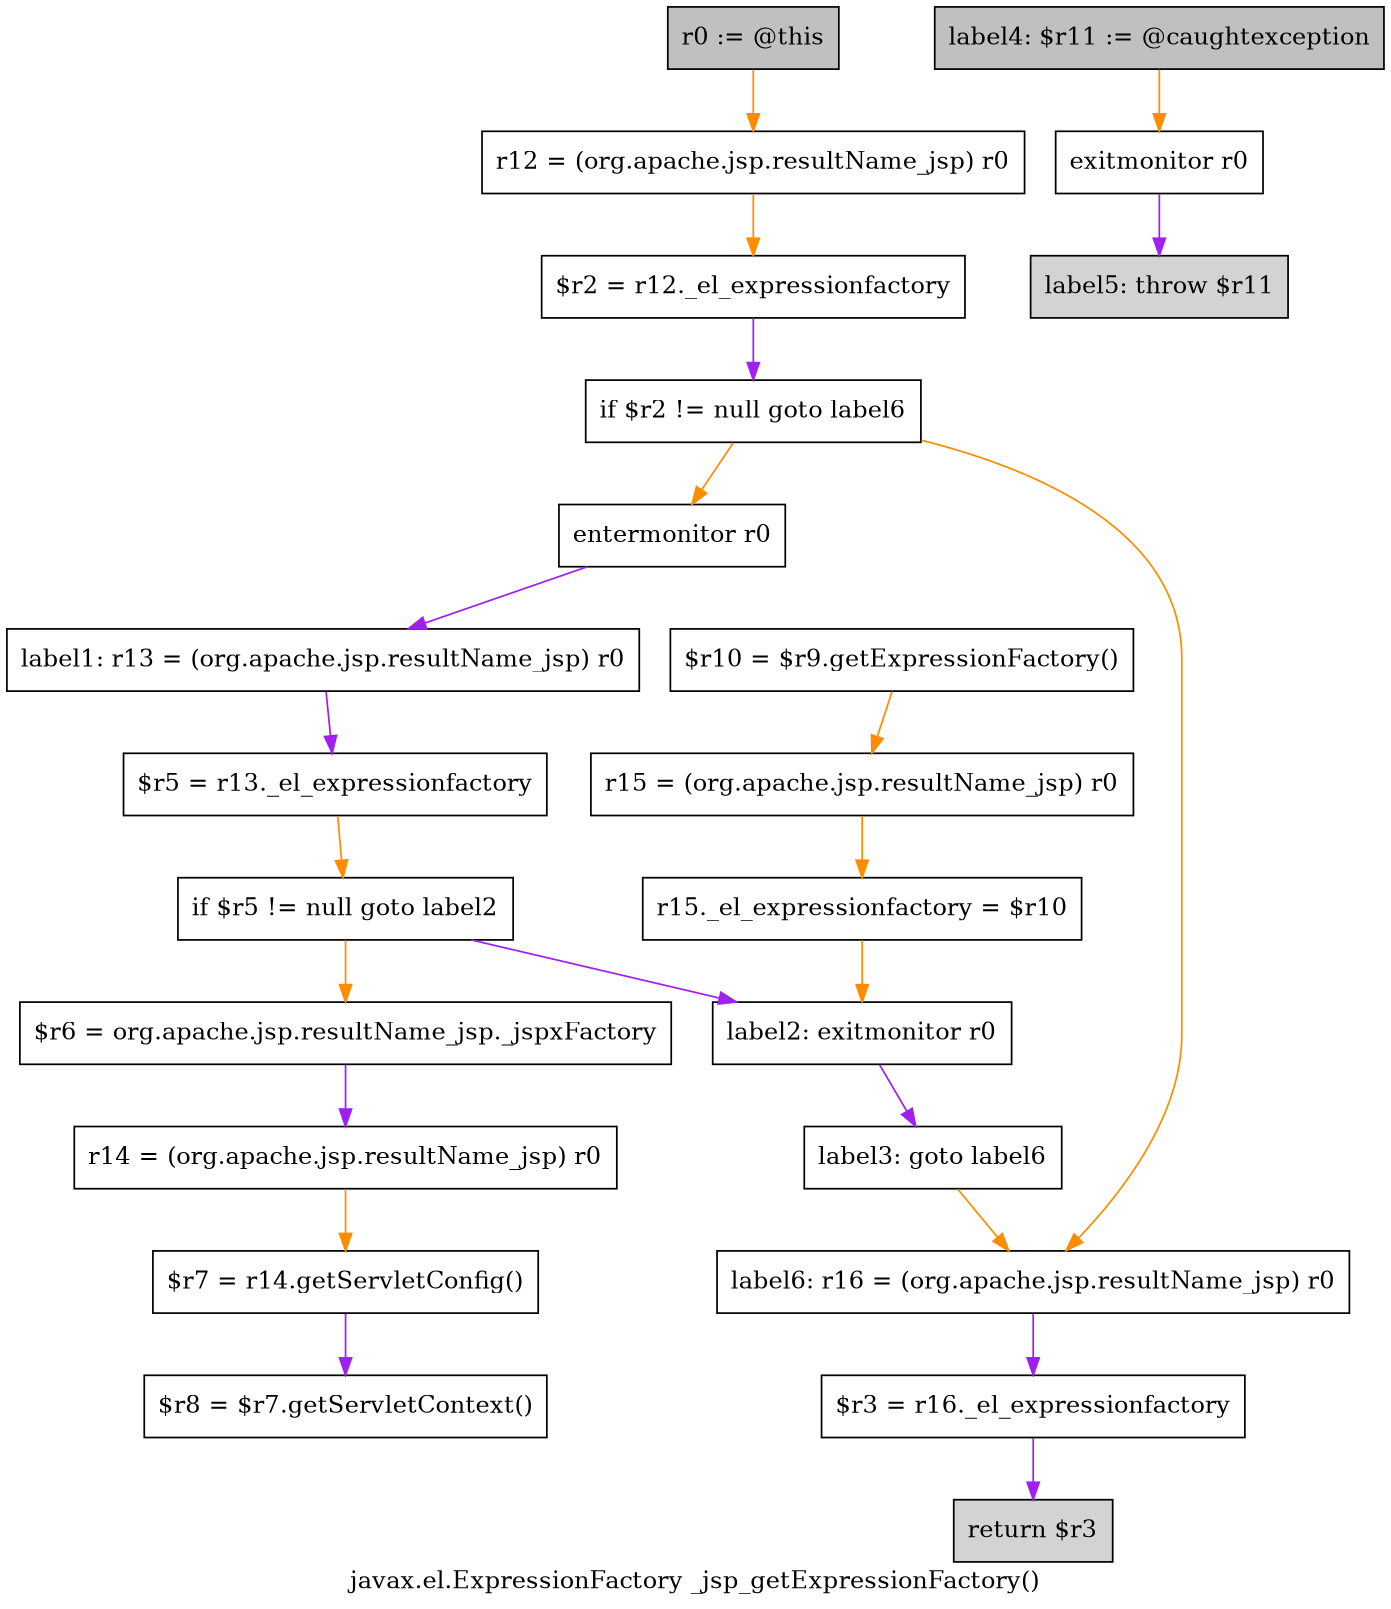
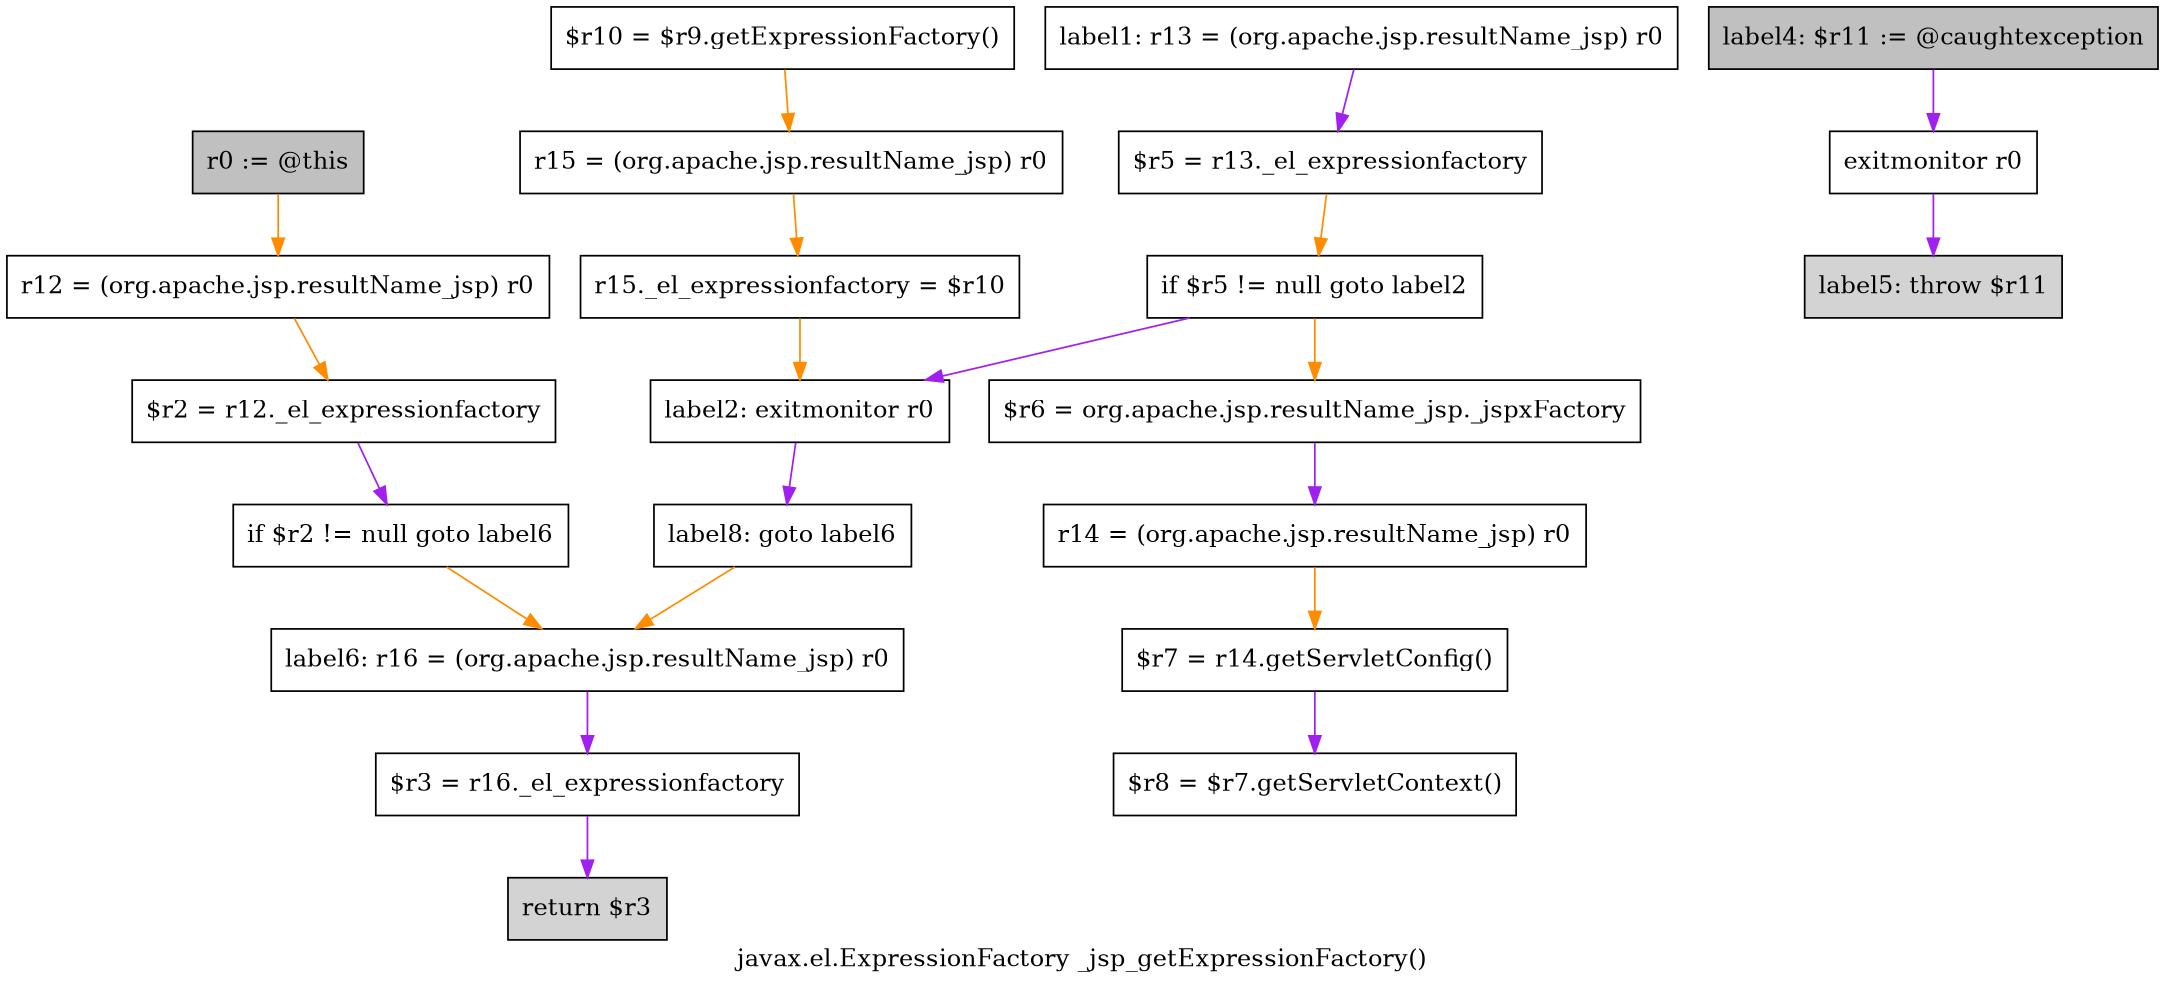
(1159, 92) -> (1933, 92)
(672, 536) -> none
(933, 1158) -> (783, 536)
